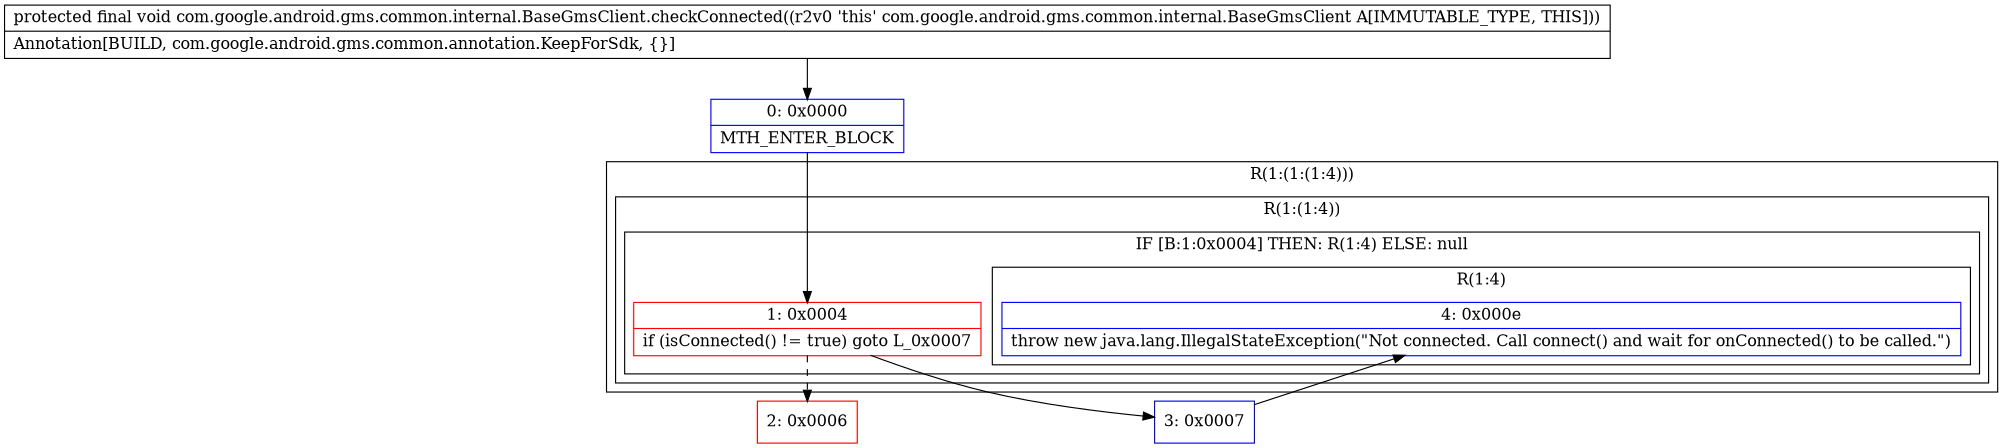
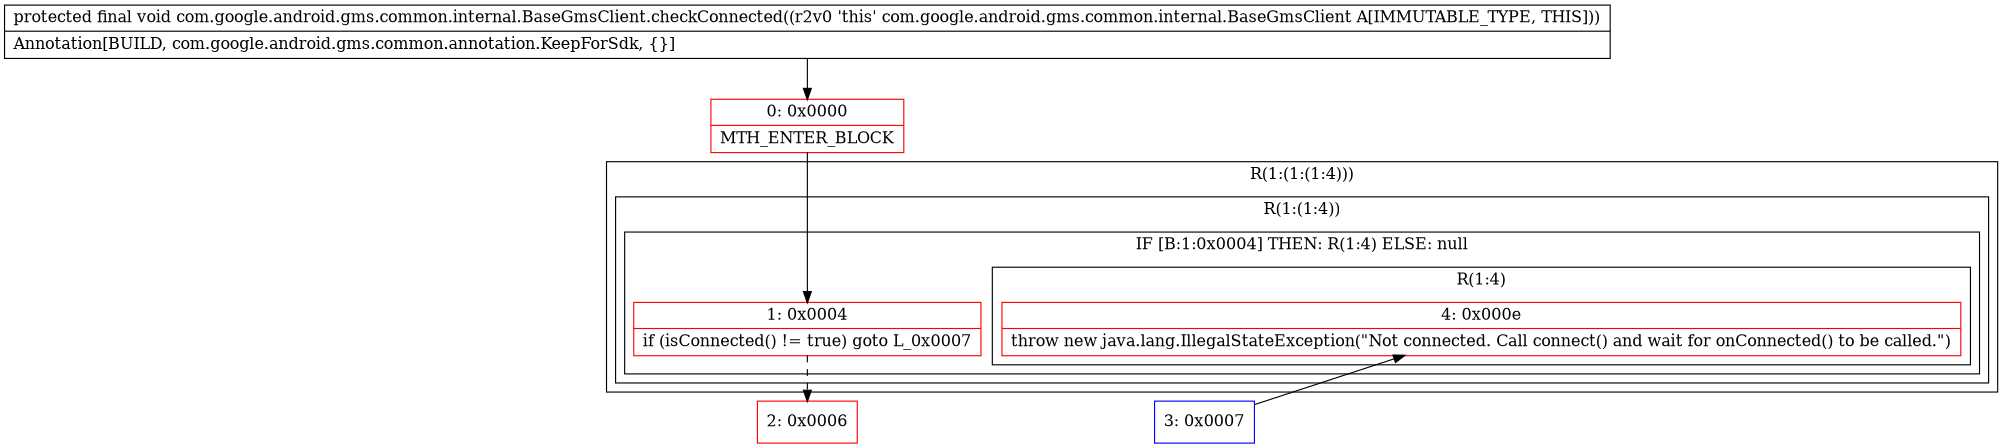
(807, 126) -> (807, 126)
(1481, 329) -> (1481, 329)
(1025, 400) -> none
